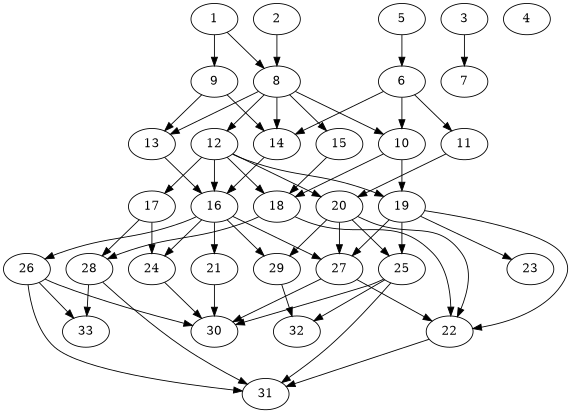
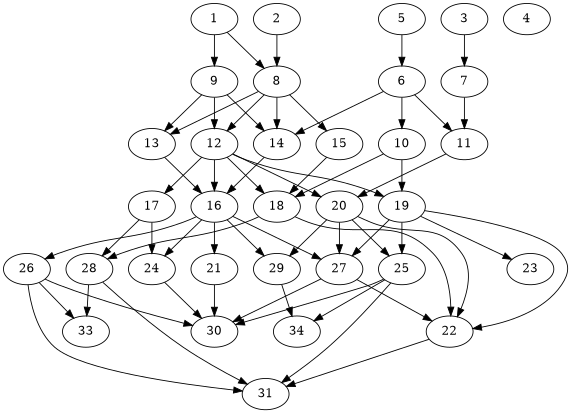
none -> (214, 107)
none -> (464, 109)
(333, 110) -> none
(297, 332) -> (297, 332)
